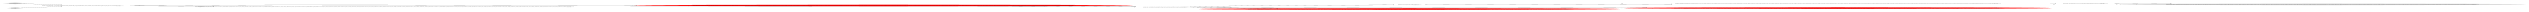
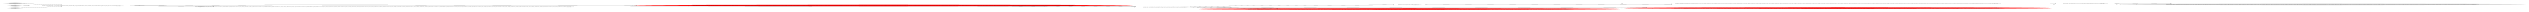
none -> (15, 6)
